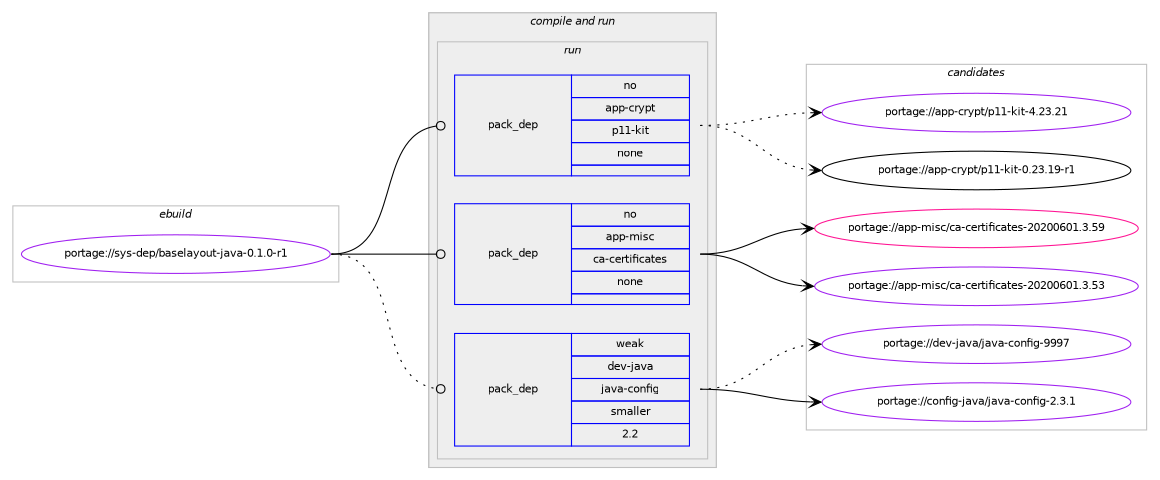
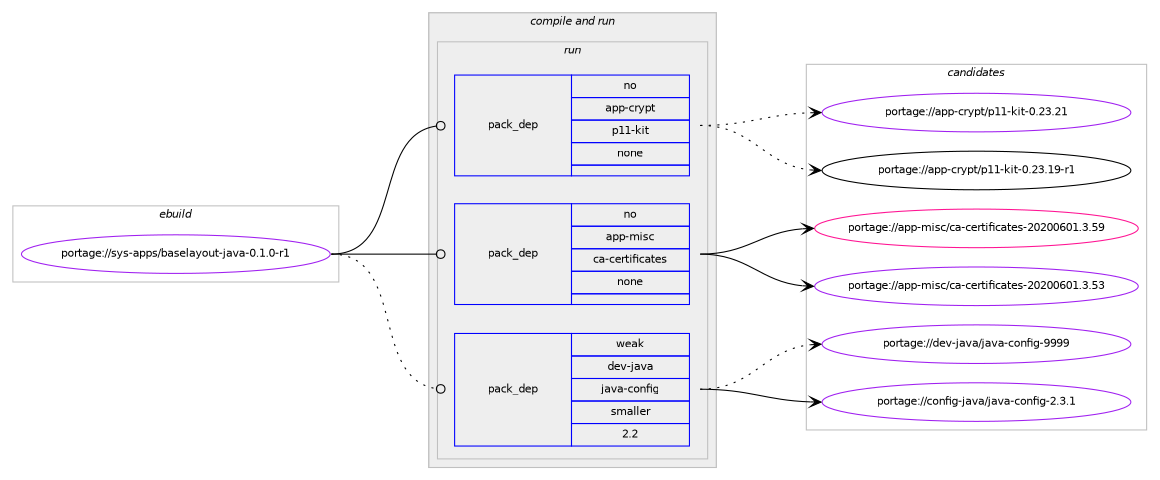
(976, 113) -> (976, 113)
(176, 254) -> (176, 254)
(976, 344) -> (976, 344)
